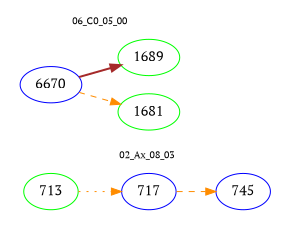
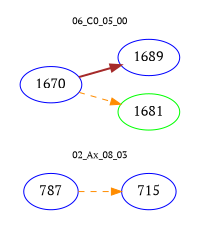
(149, 57) -> (149, 57)
(51, 85) -> (51, 85)
(51, 192) -> none
(149, 192) -> (51, 192)
(243, 192) -> (149, 192)
